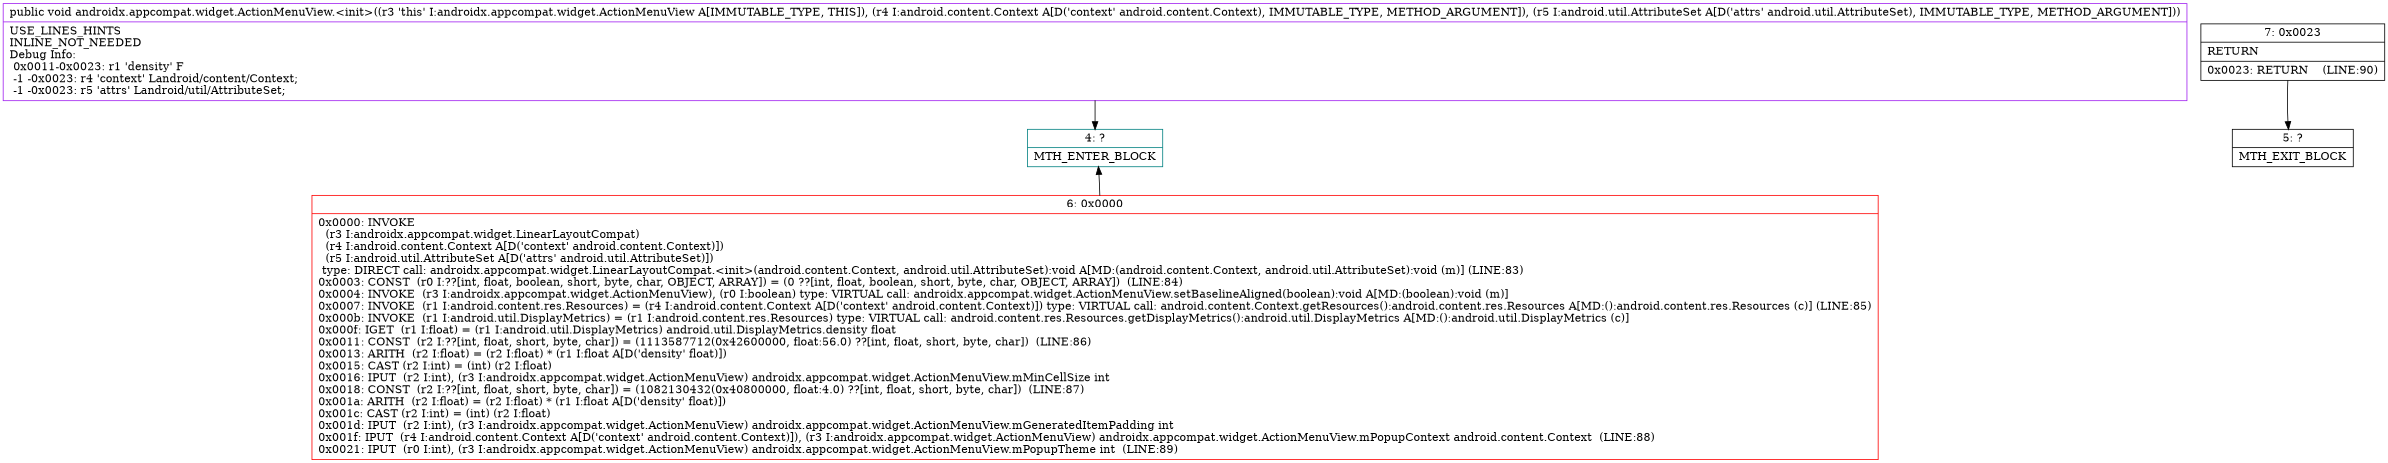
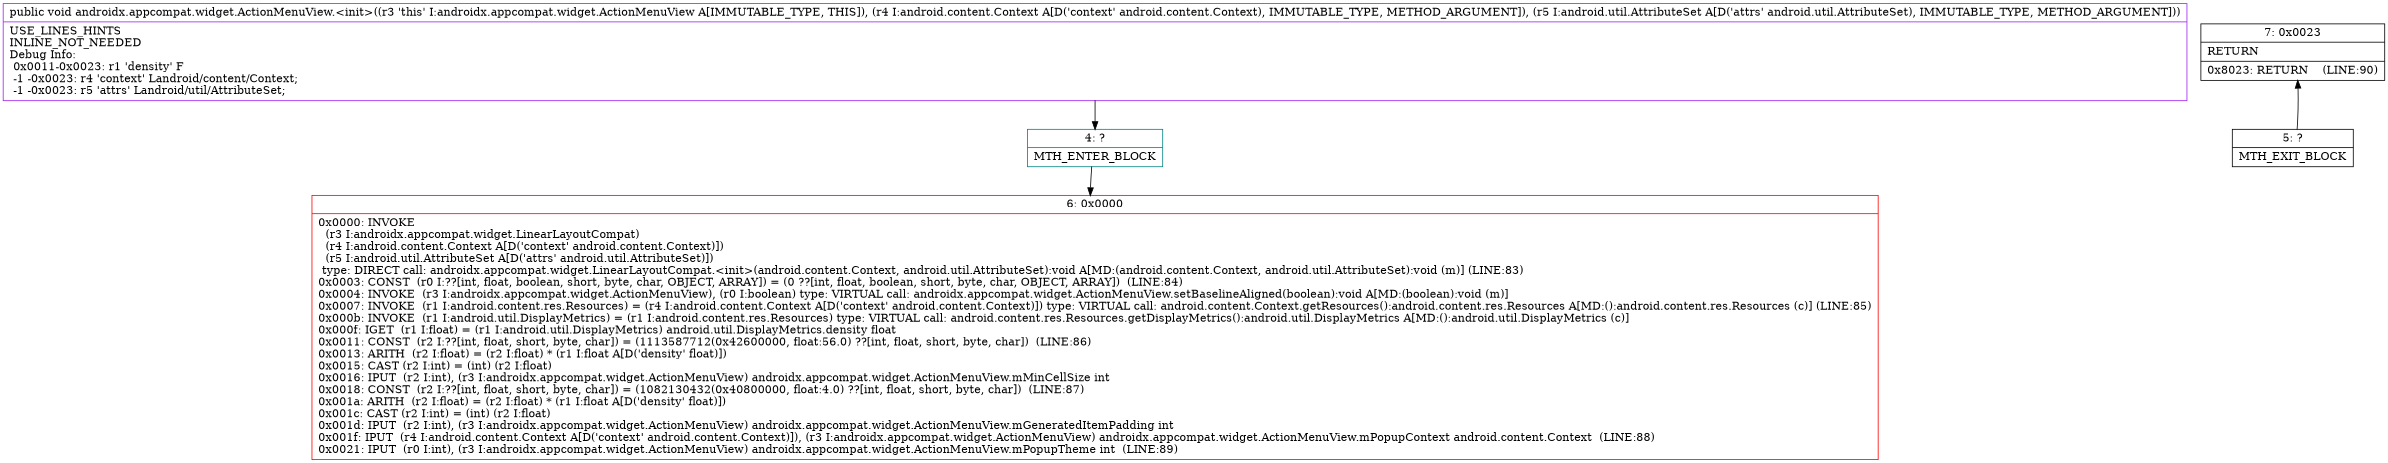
(2293, 70) -> (2293, 70)
(2287, 101) -> (2298, 109)
(1099, 185) -> (1091, 177)
